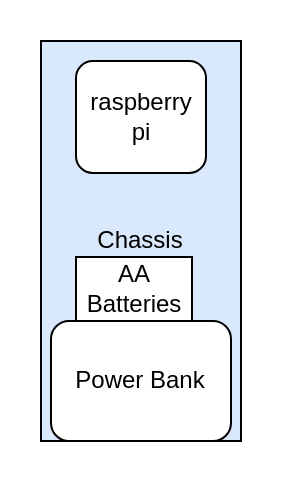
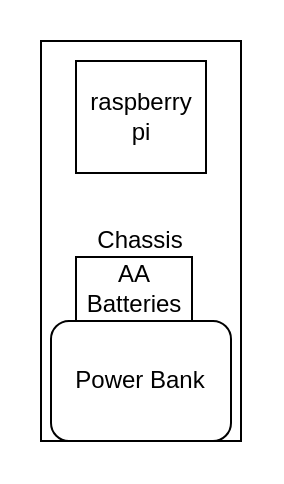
(141, 117) -> (141, 117)
(141, 241) -> (141, 241)
